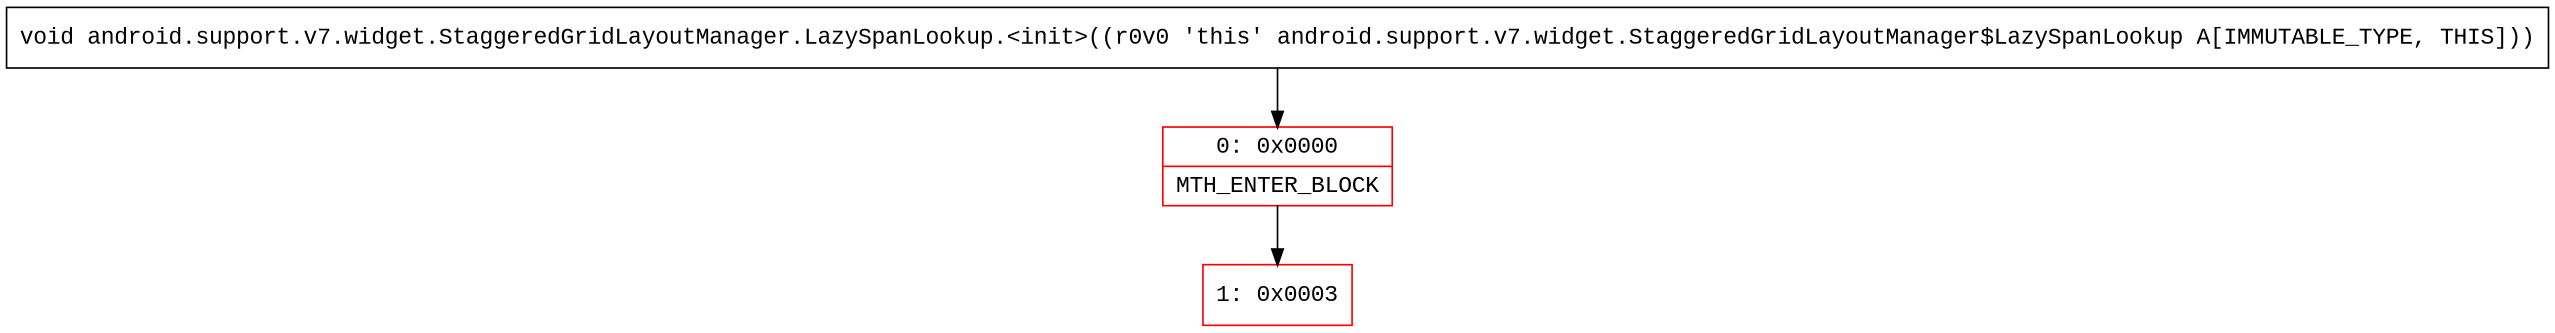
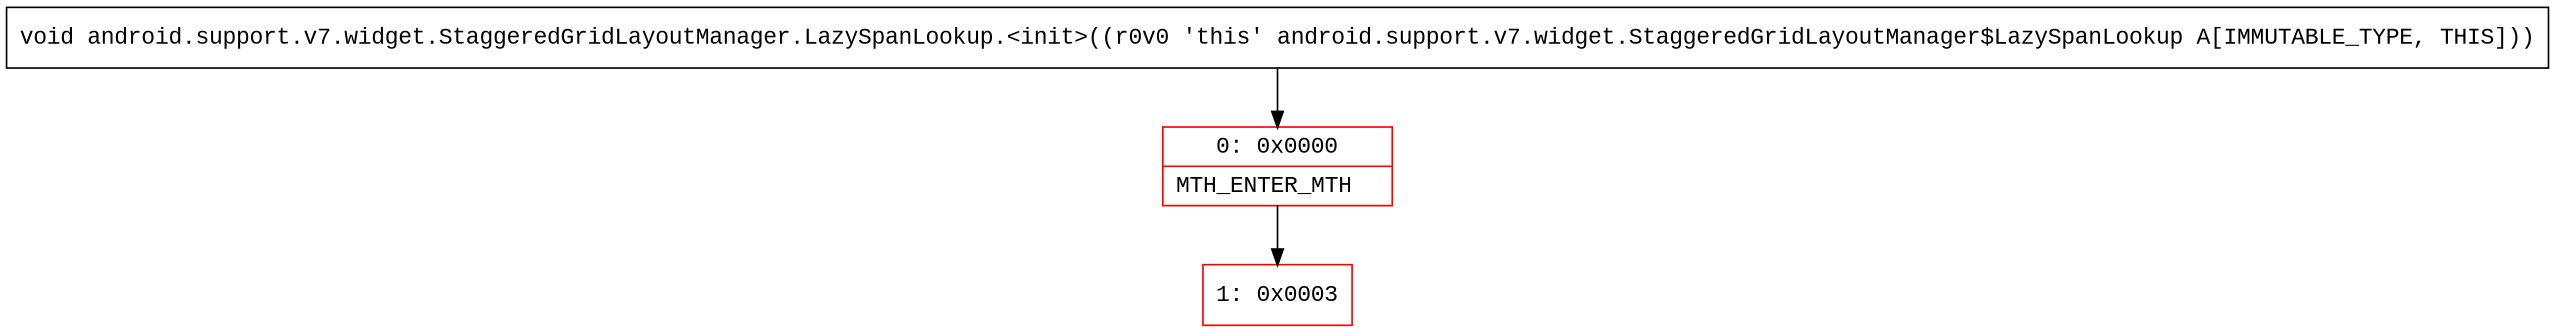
(1278, 185) -> (1264, 185)
